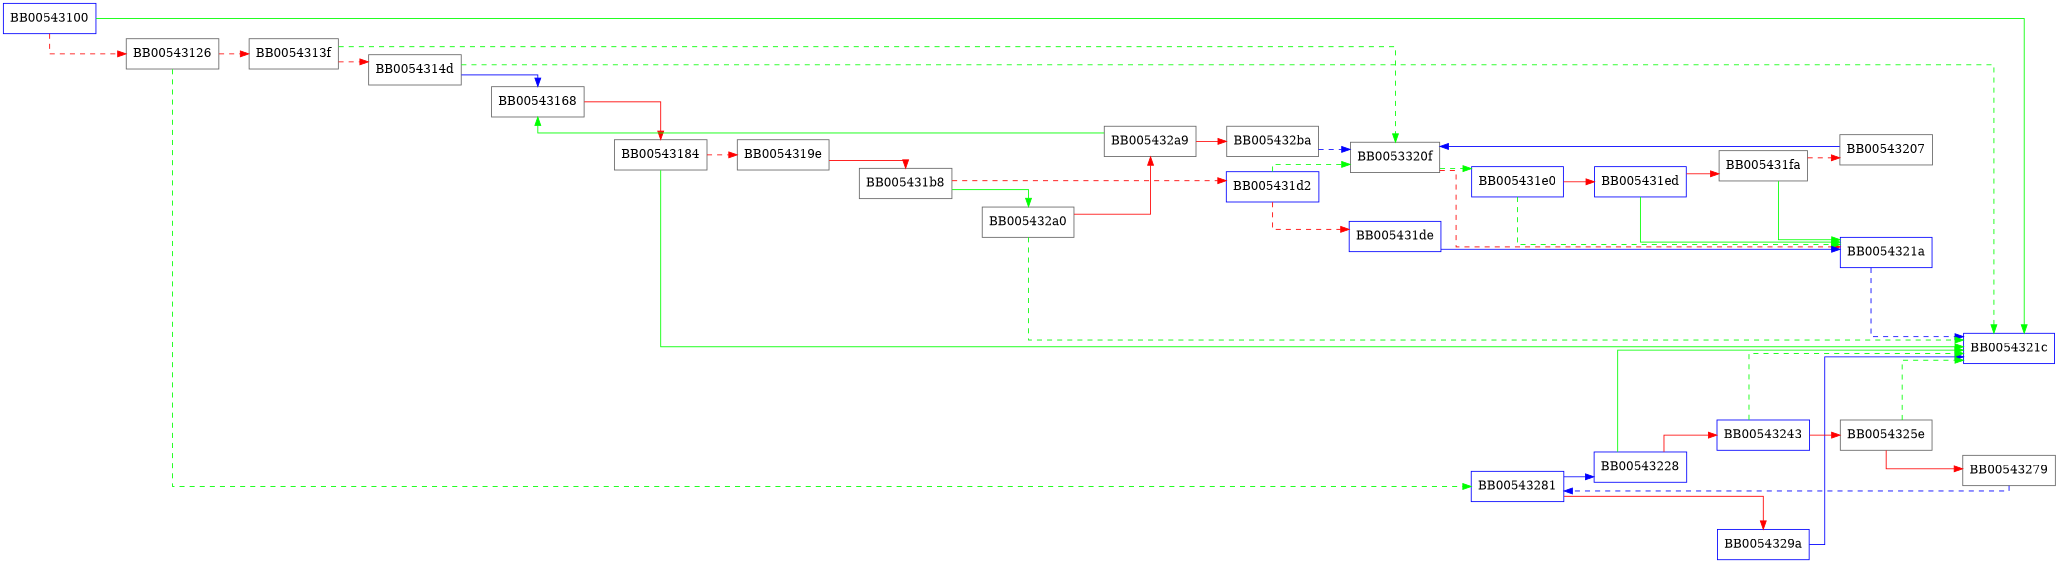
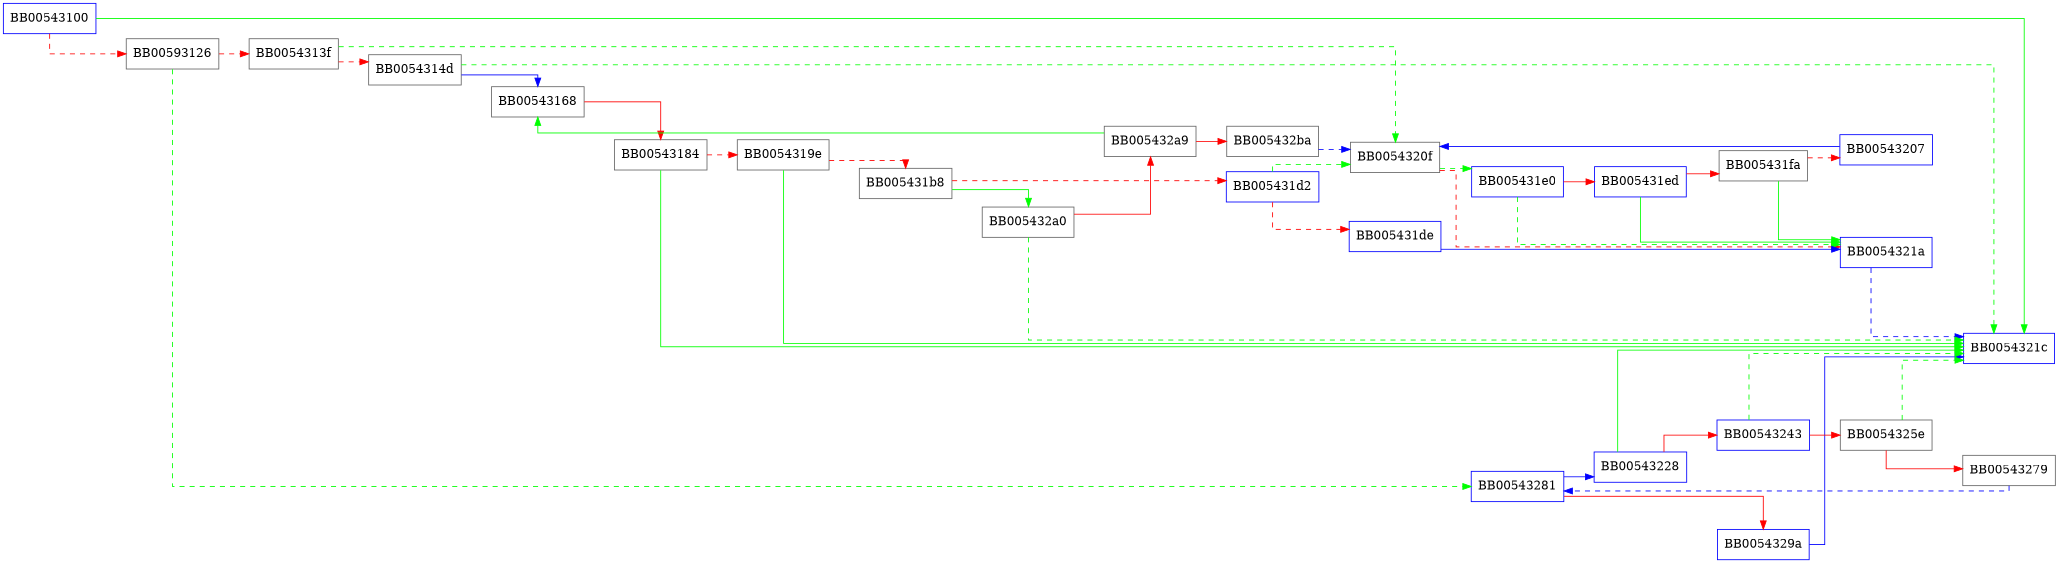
(173, 54) -> (173, 54)
(1886, 150) -> (1886, 150)
(1395, 157) -> (1395, 157)
(868, 160) -> (868, 160)
none -> (1283, 343)
